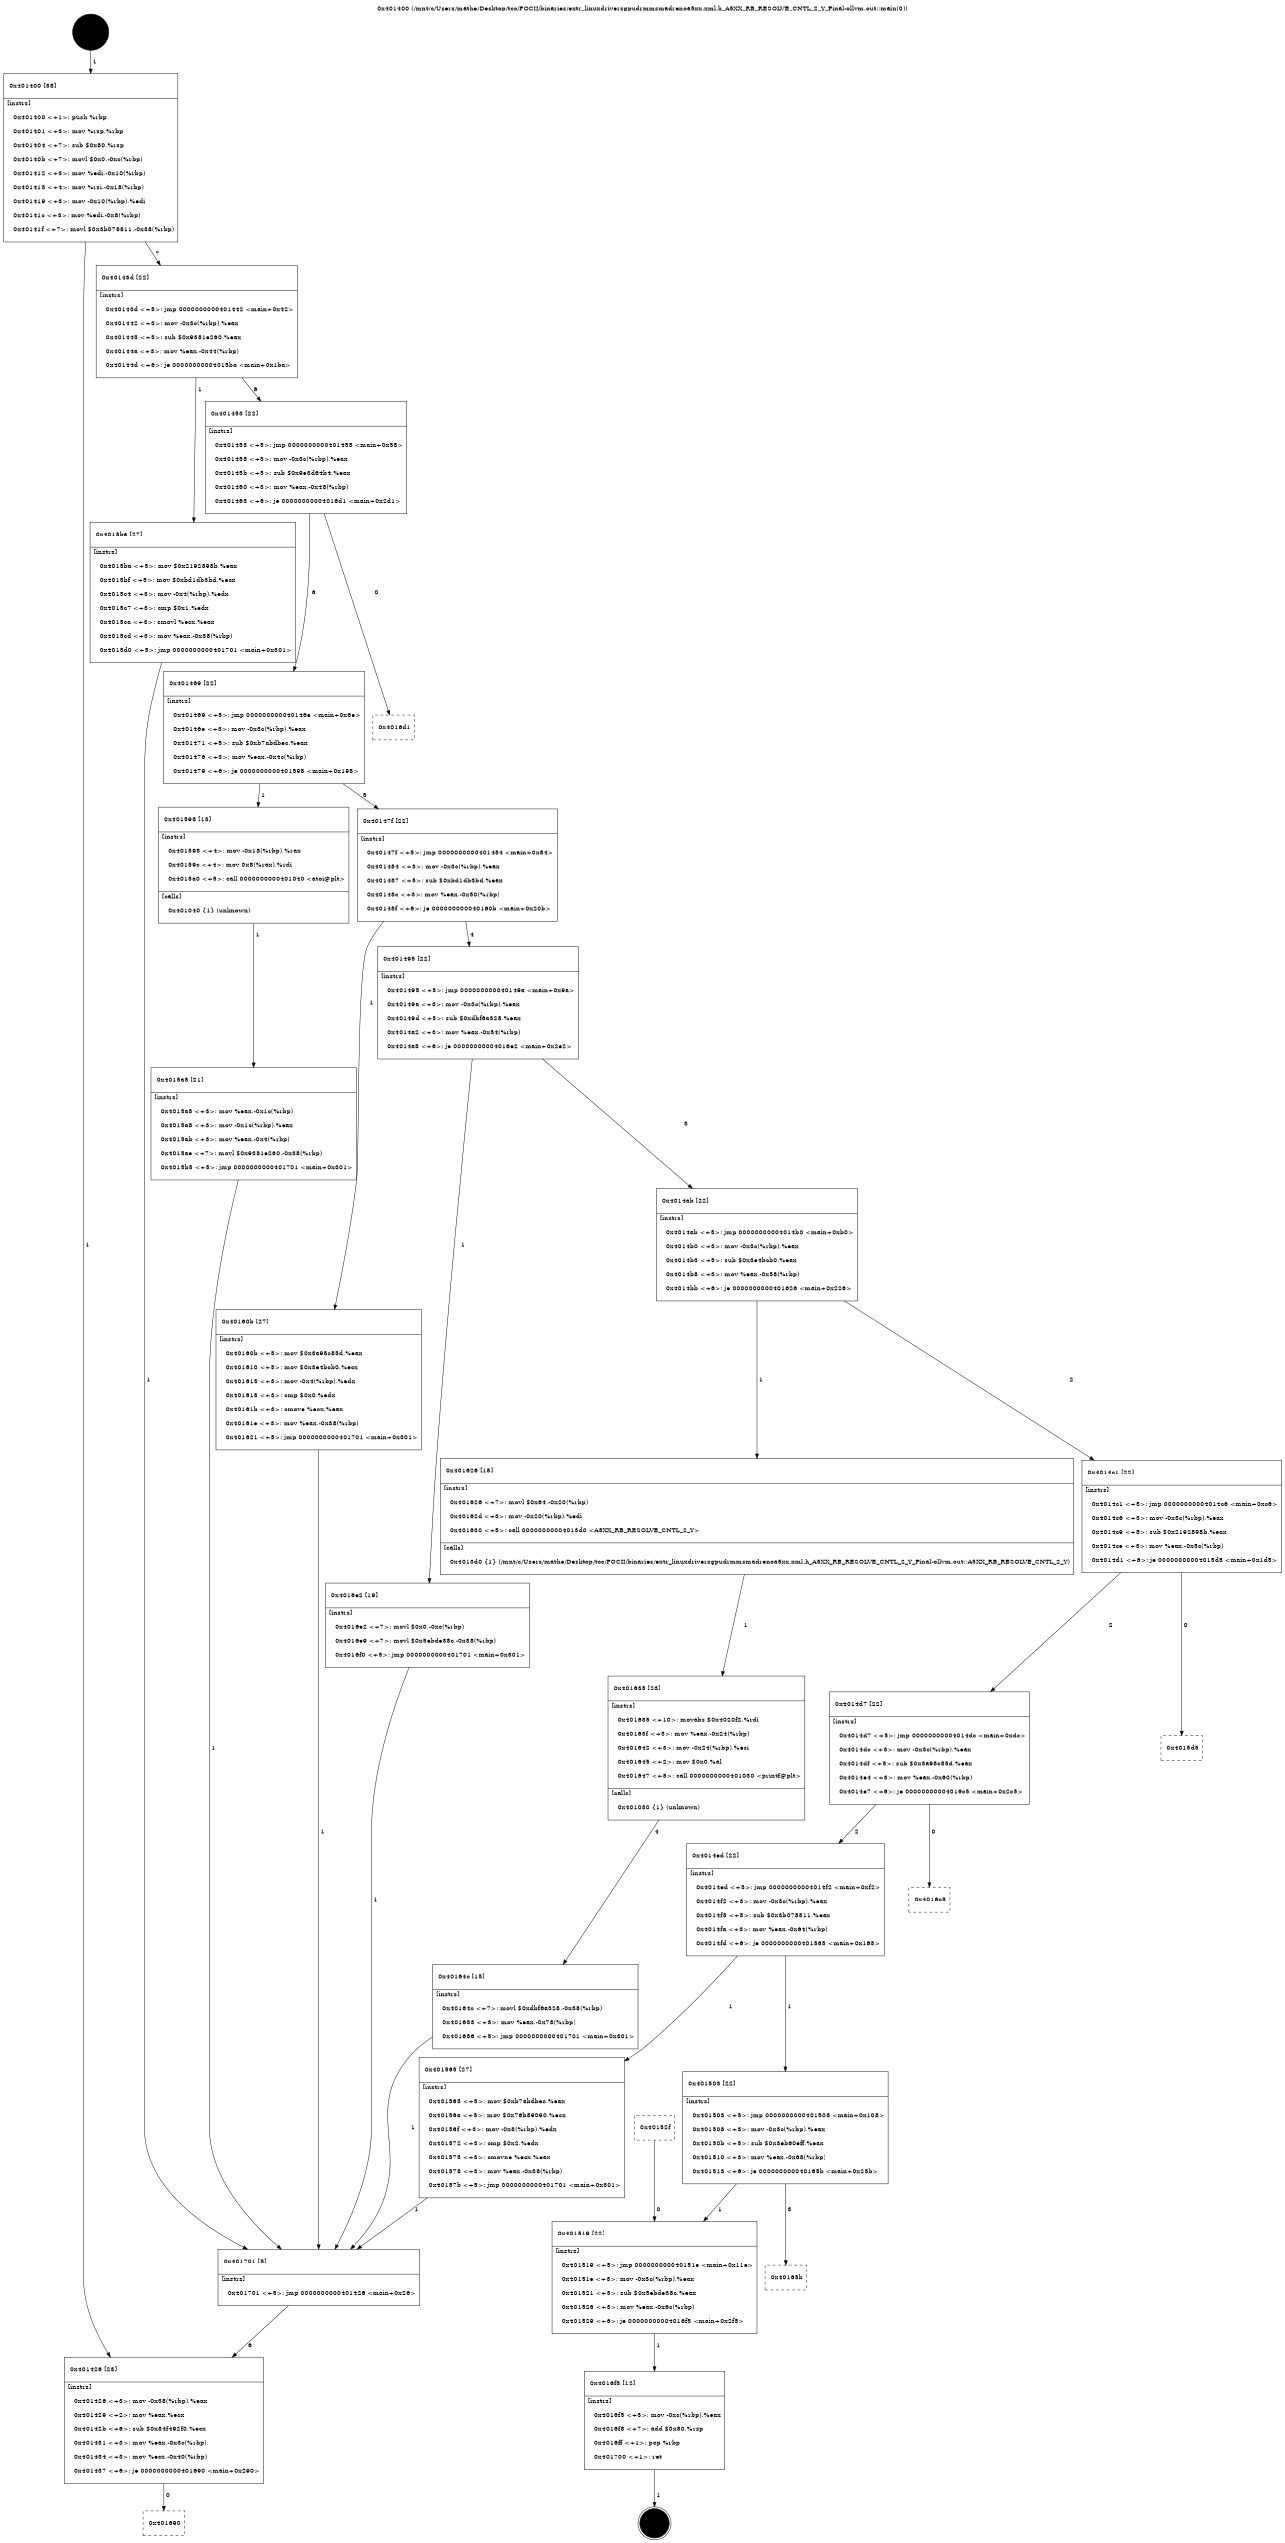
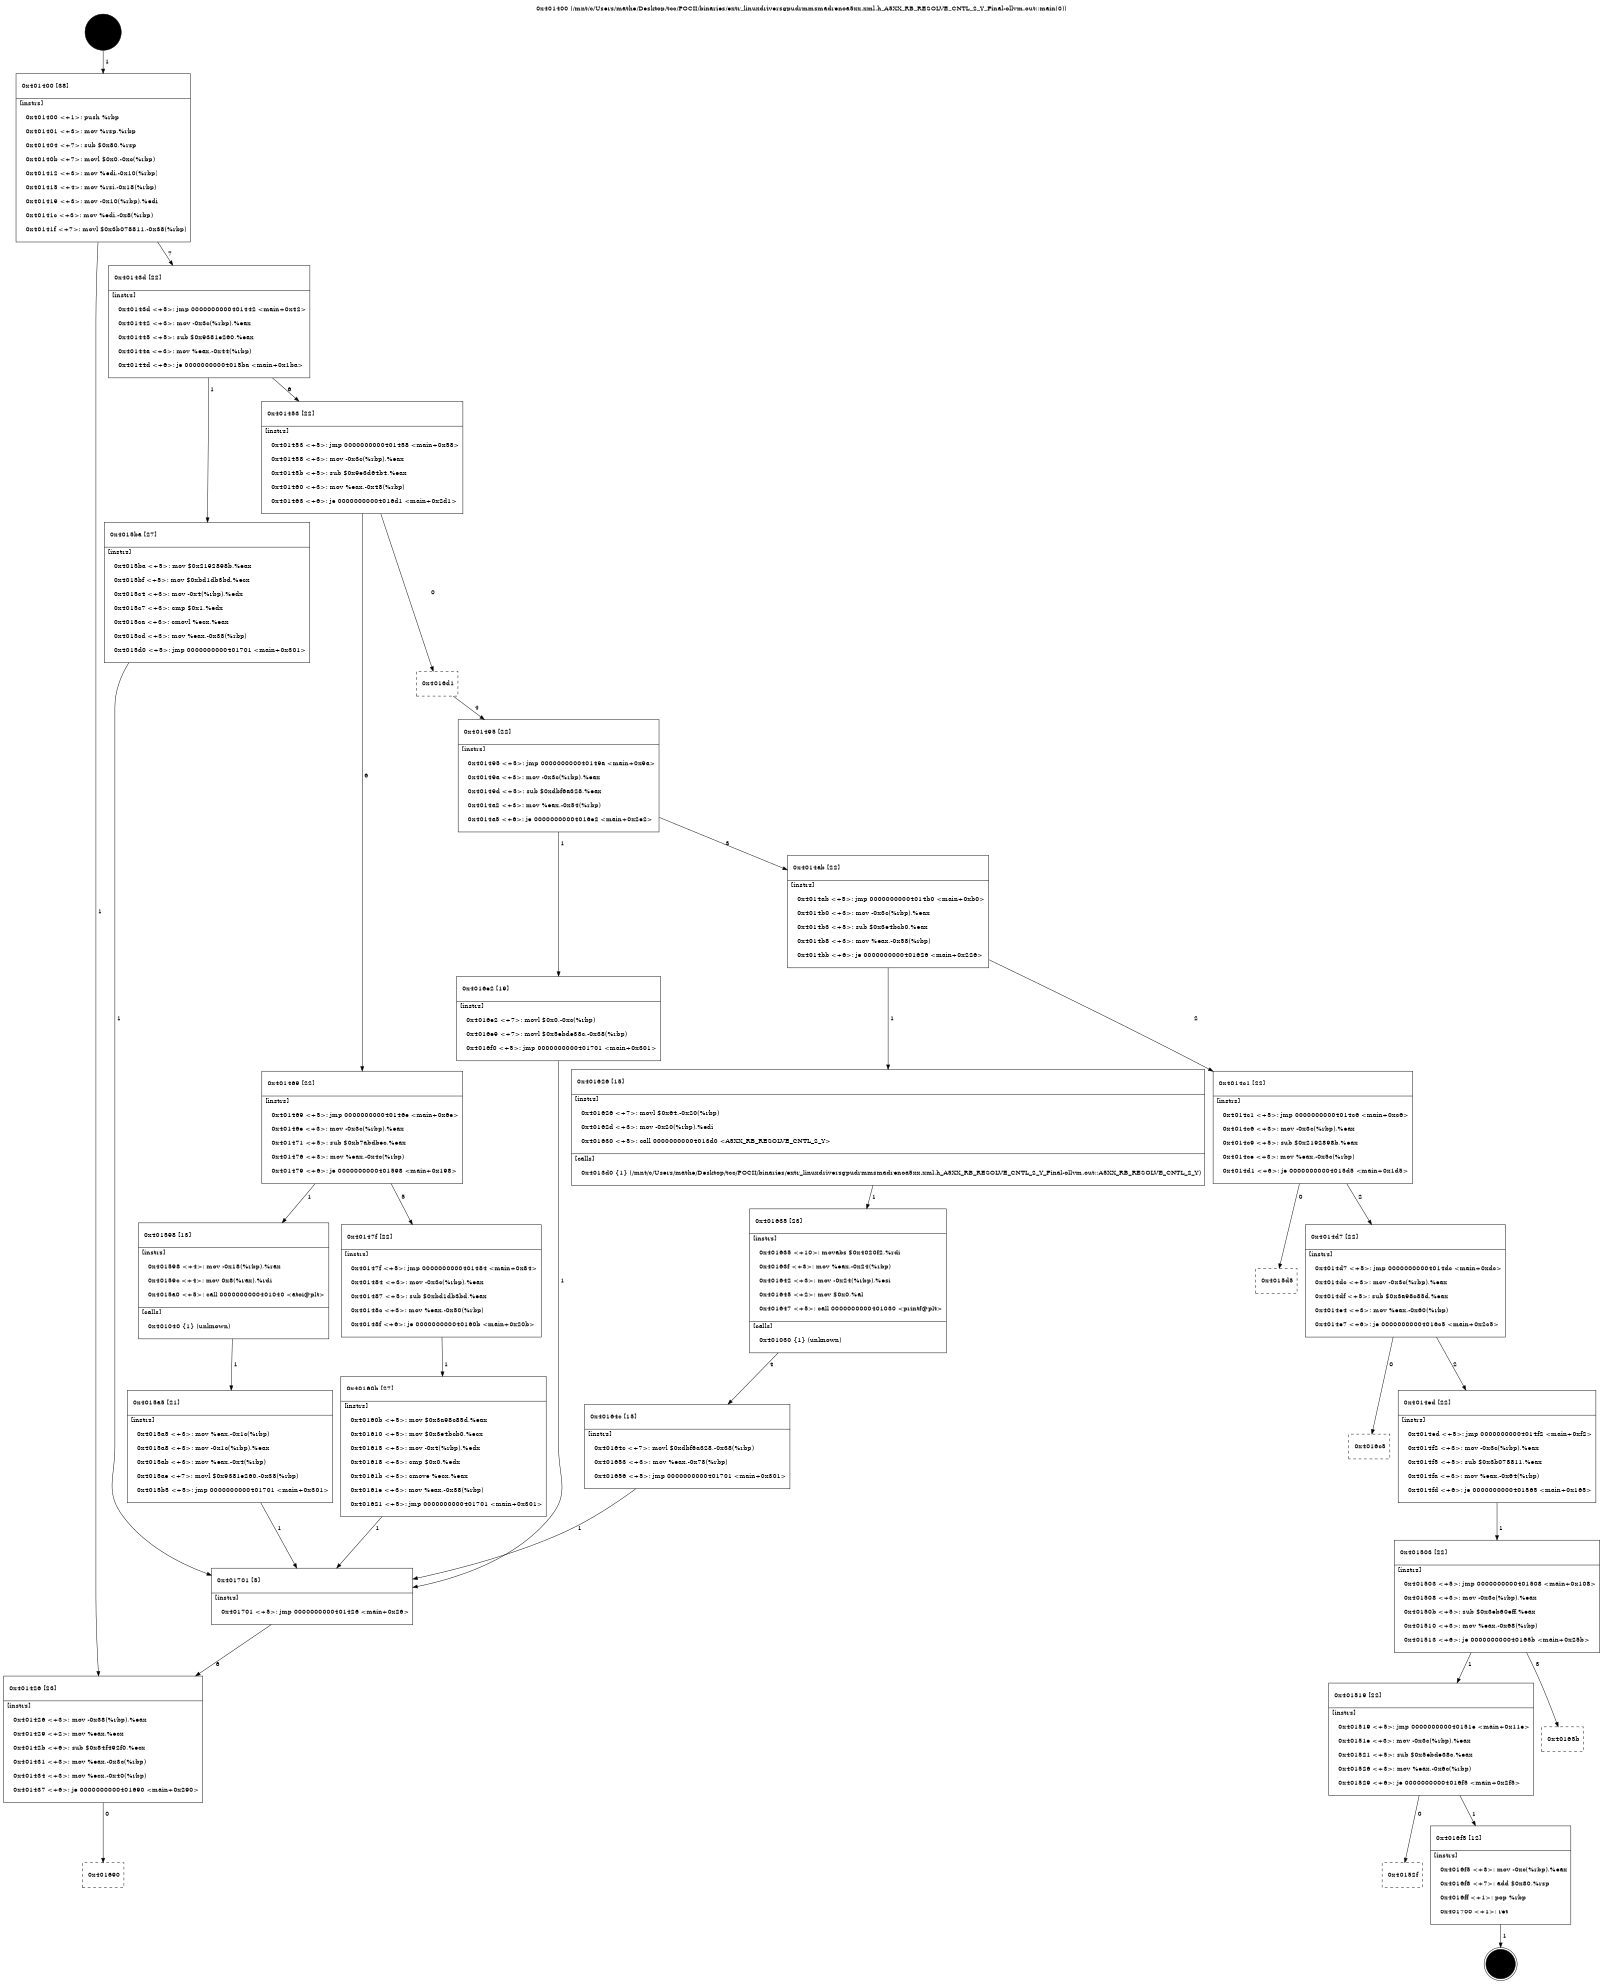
(467, 932) -> (467, 706)
(522, 2128) -> none
(655, 2178) -> (1412, 1827)
